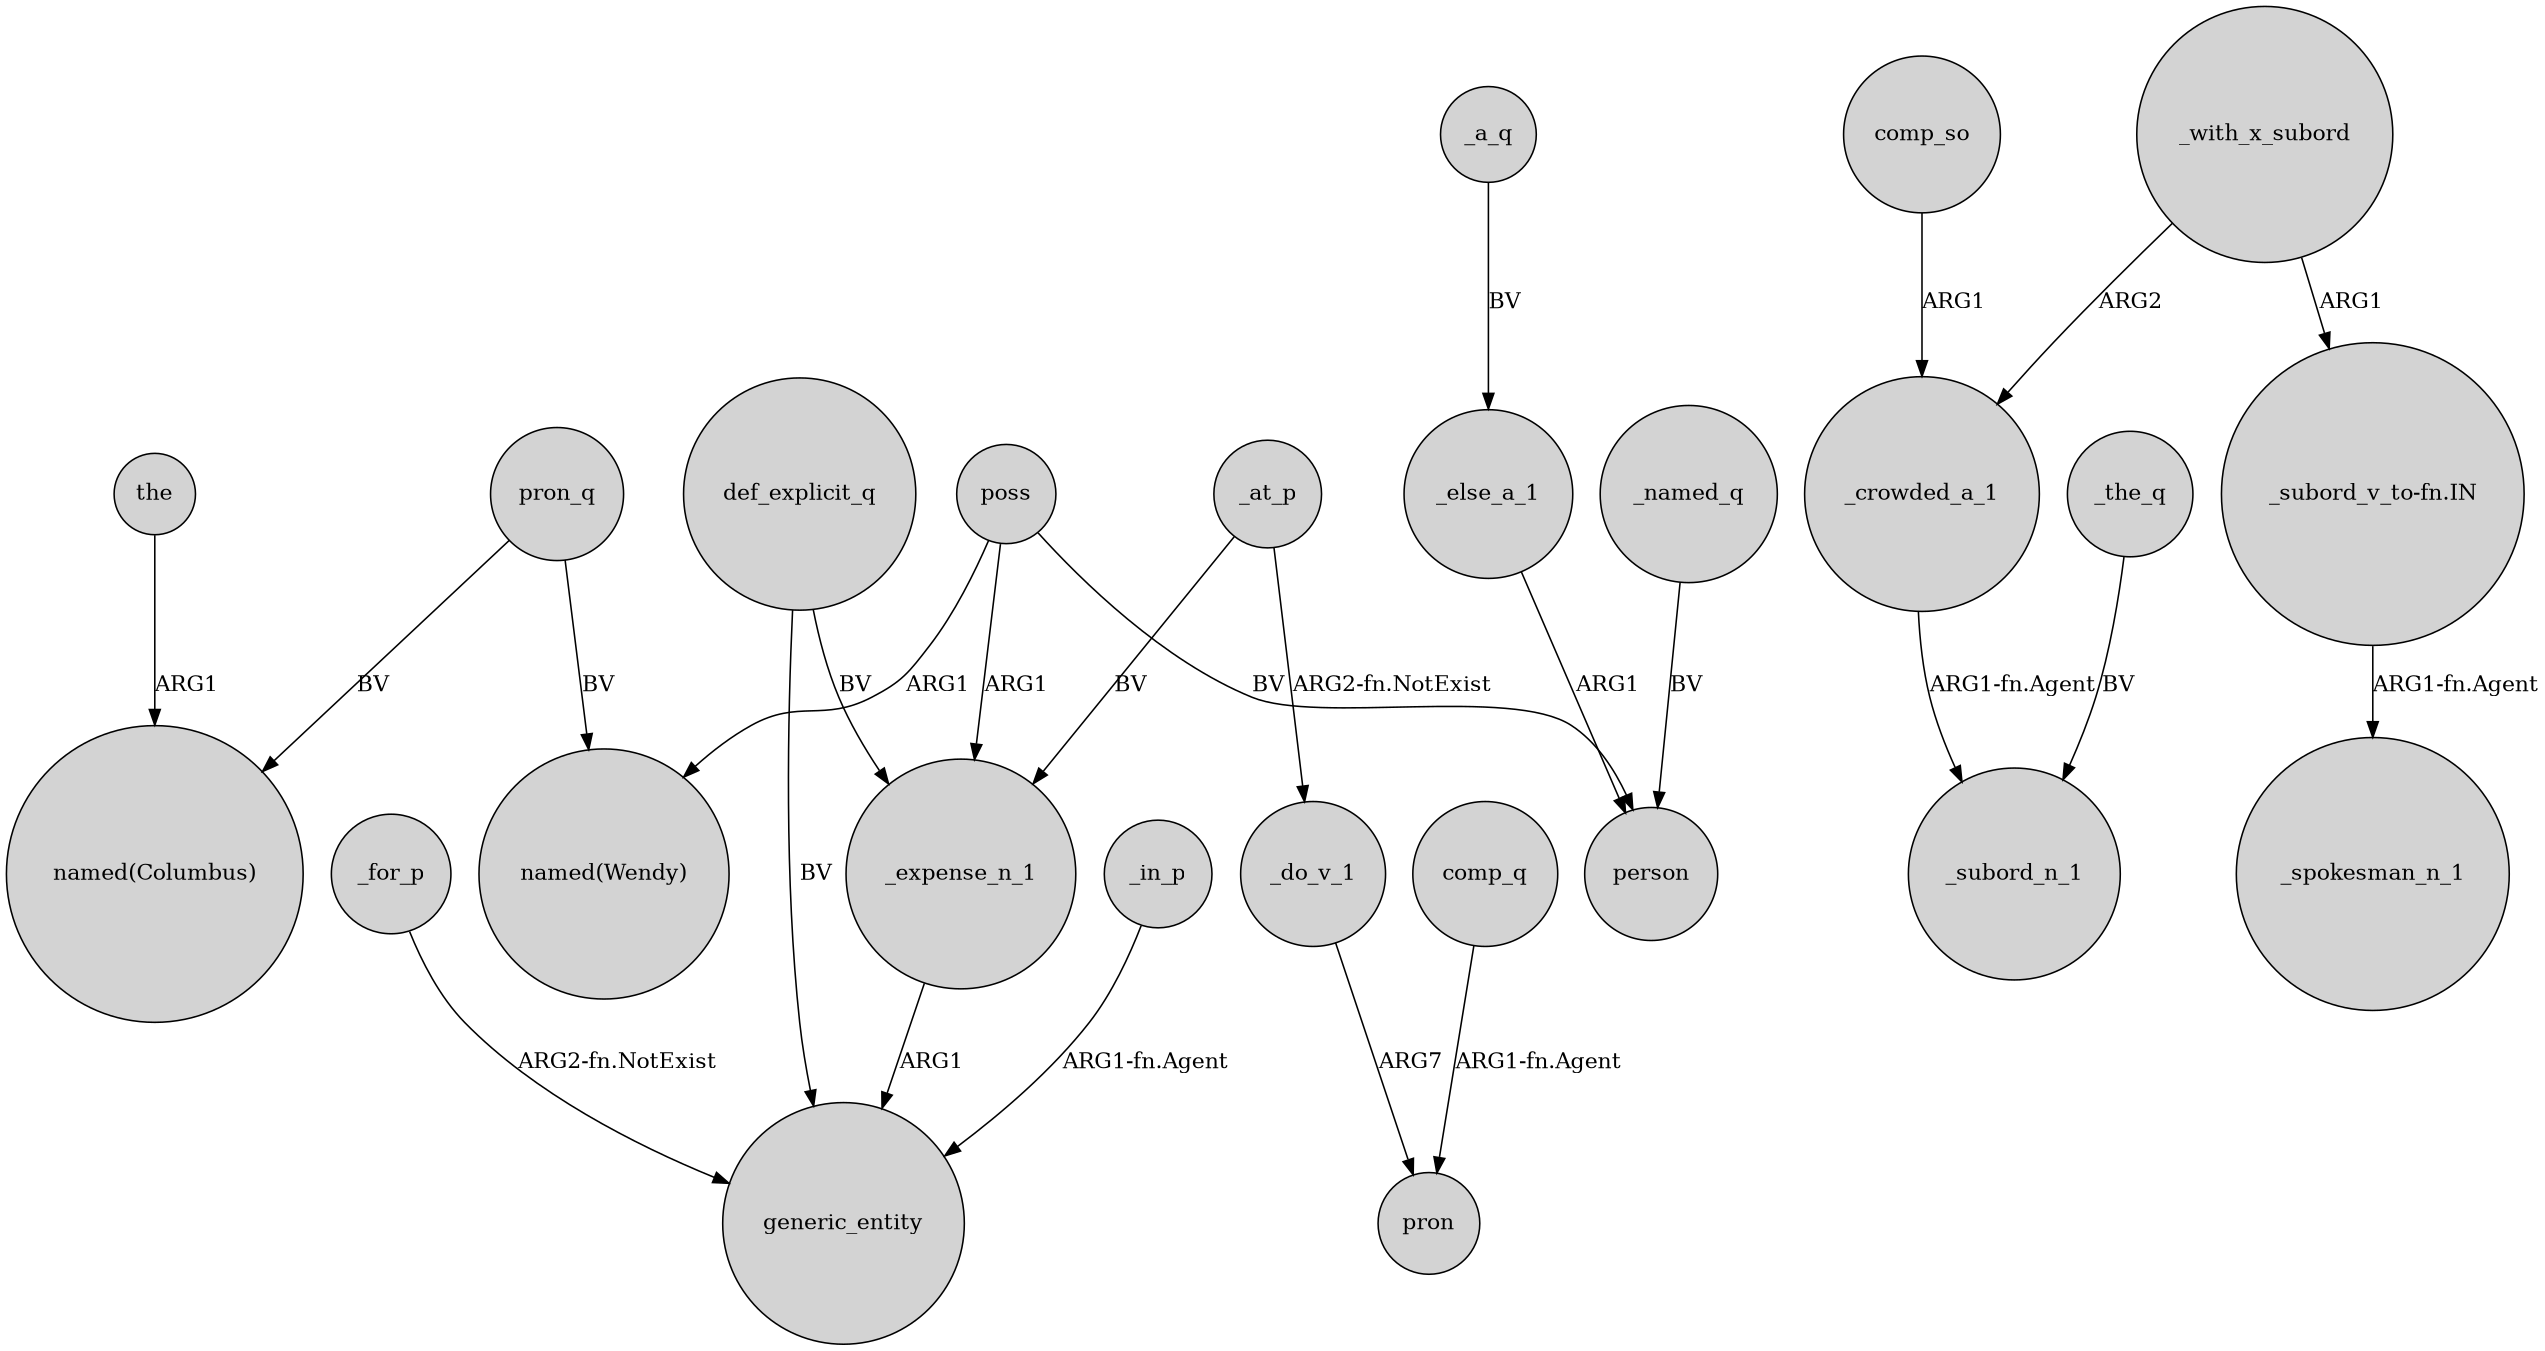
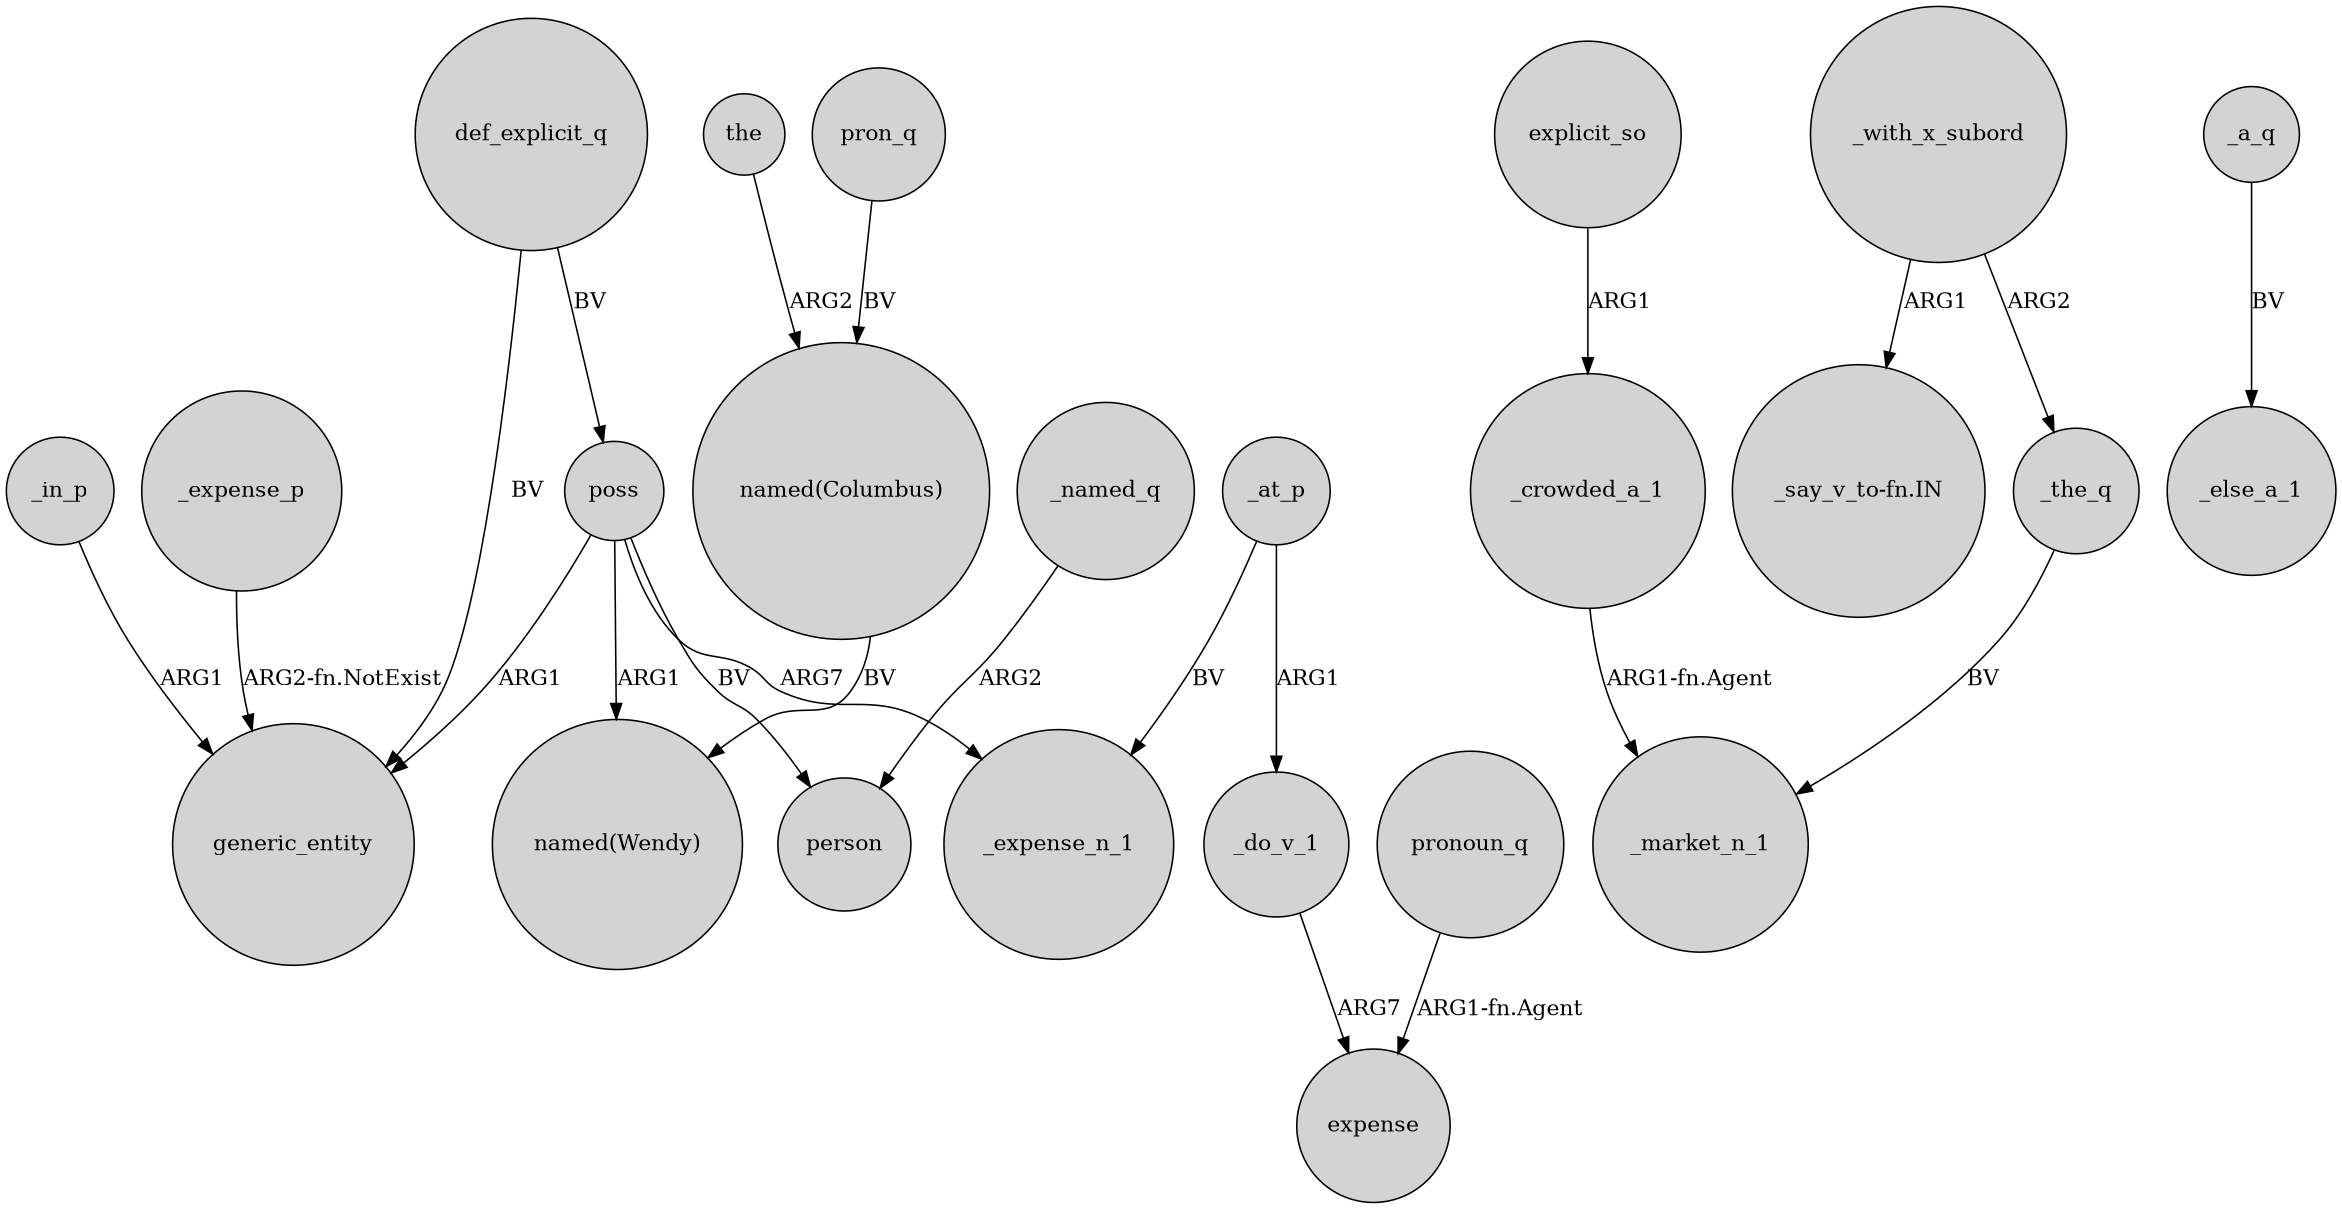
(1922, 134) -> (1588, 134)
(2089, 306) -> (2016, 336)
(2373, 494) -> (1859, 491)
(576, 647) -> (808, 710)
(1570, 685) -> none
(187, 686) -> (822, 303)
(1016, 686) -> (812, 679)
(1392, 686) -> (1308, 679)
(1686, 686) -> (1011, 679)
(837, 694) -> (579, 337)
(391, 874) -> (242, 491)
(1485, 874) -> (1471, 844)
(2014, 874) -> (1701, 844)
(2373, 874) -> none
(906, 1038) -> (509, 659)
(1146, 1062) -> (192, 679)
(1429, 1223) -> (1373, 1126)
